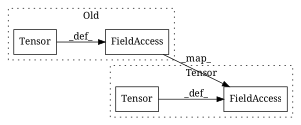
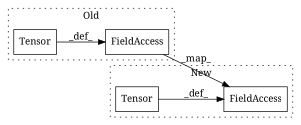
(202, 73) -> (202, 73)
